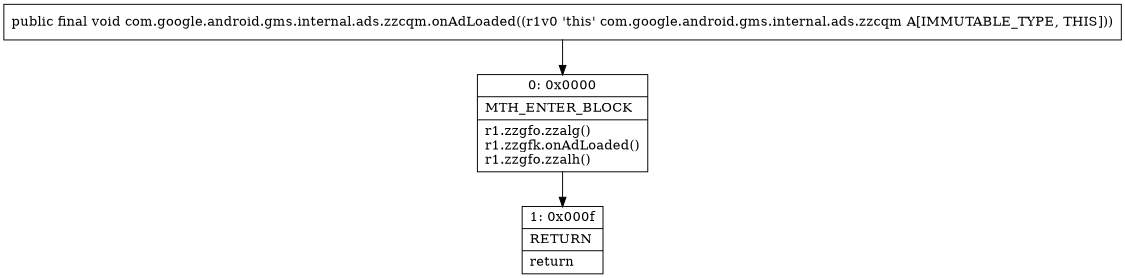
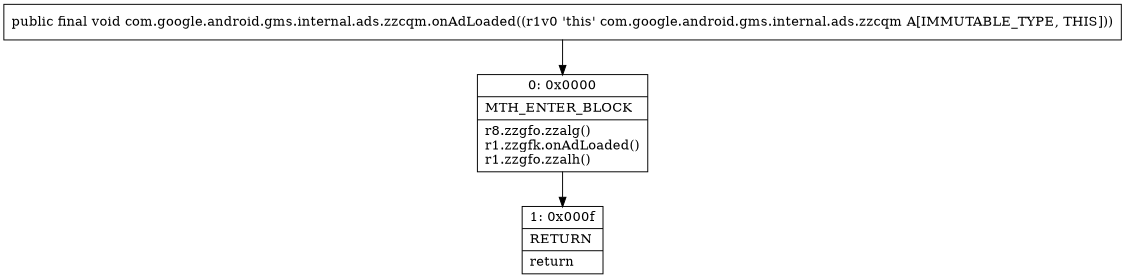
(538, 131) -> (538, 131)
